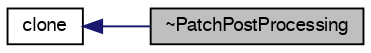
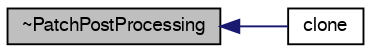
(126, 26) -> (264, 26)
